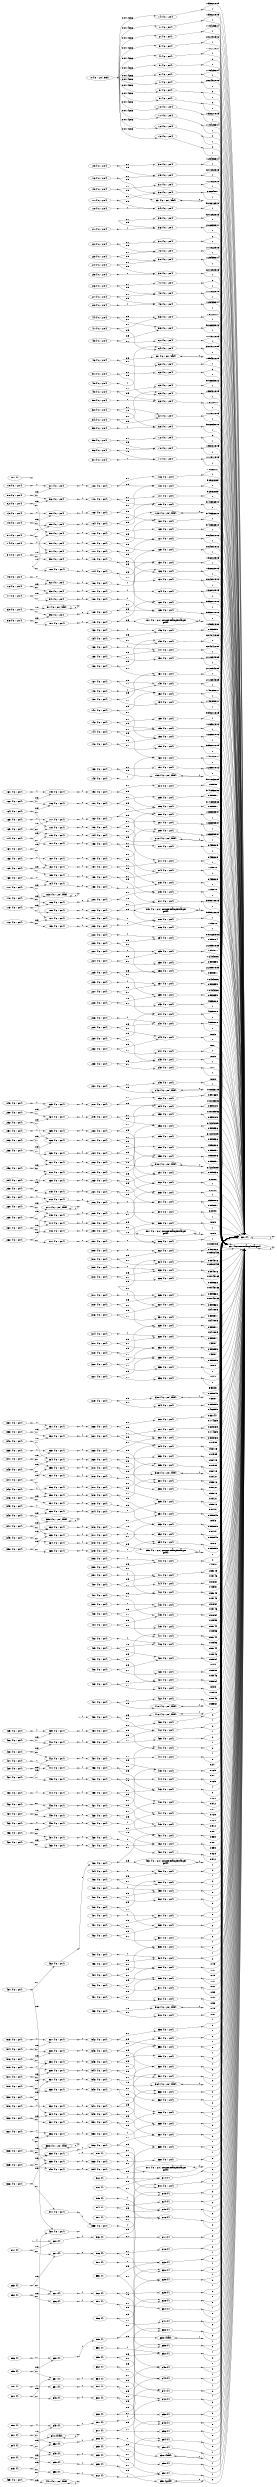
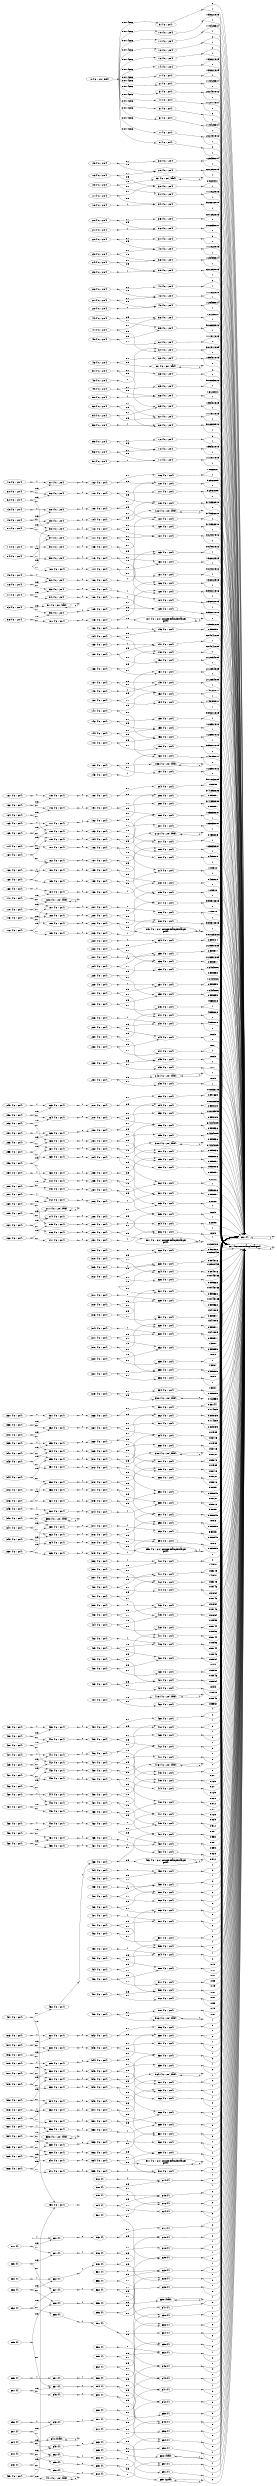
none -> (100, 220)
none -> (166, 1492)
none -> (57, 1771)
none -> (15, 2136)
none -> (57, 2279)
